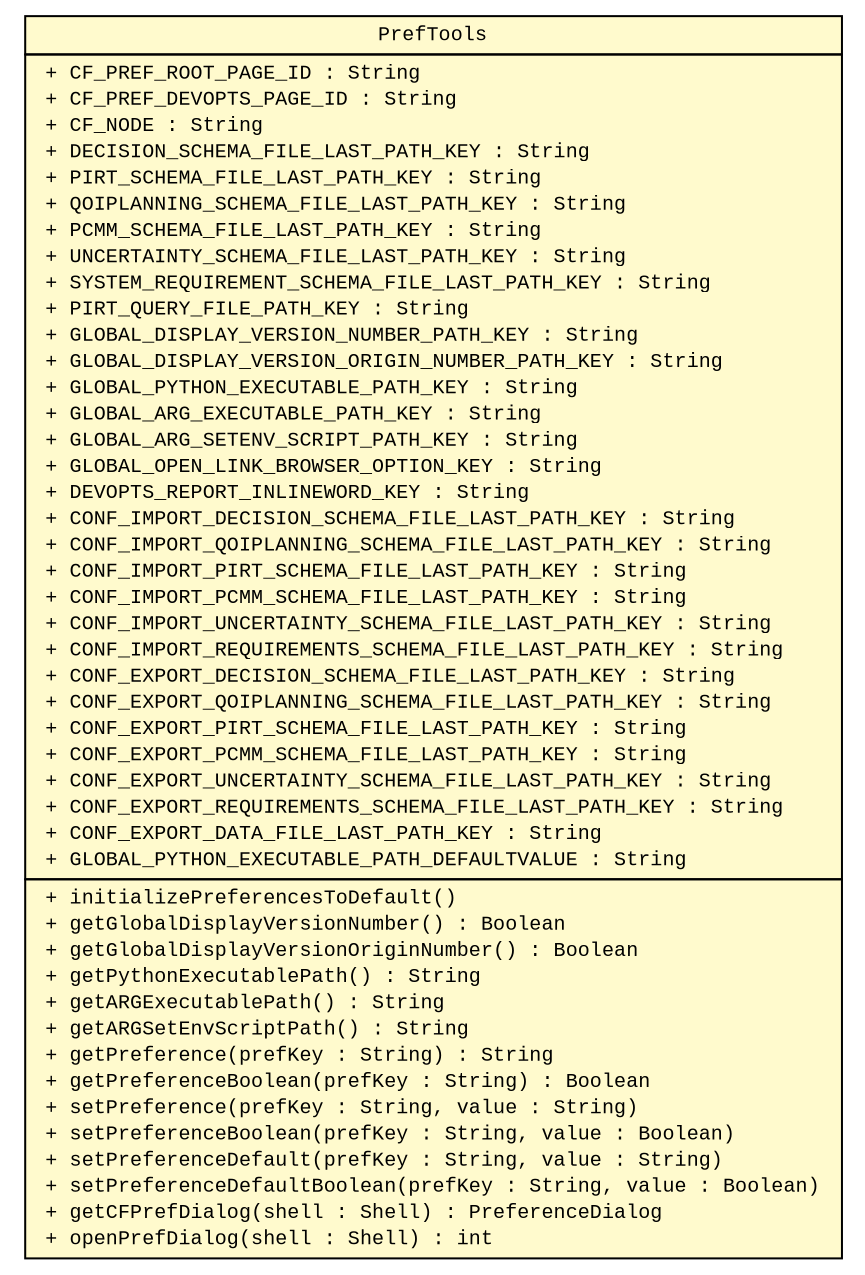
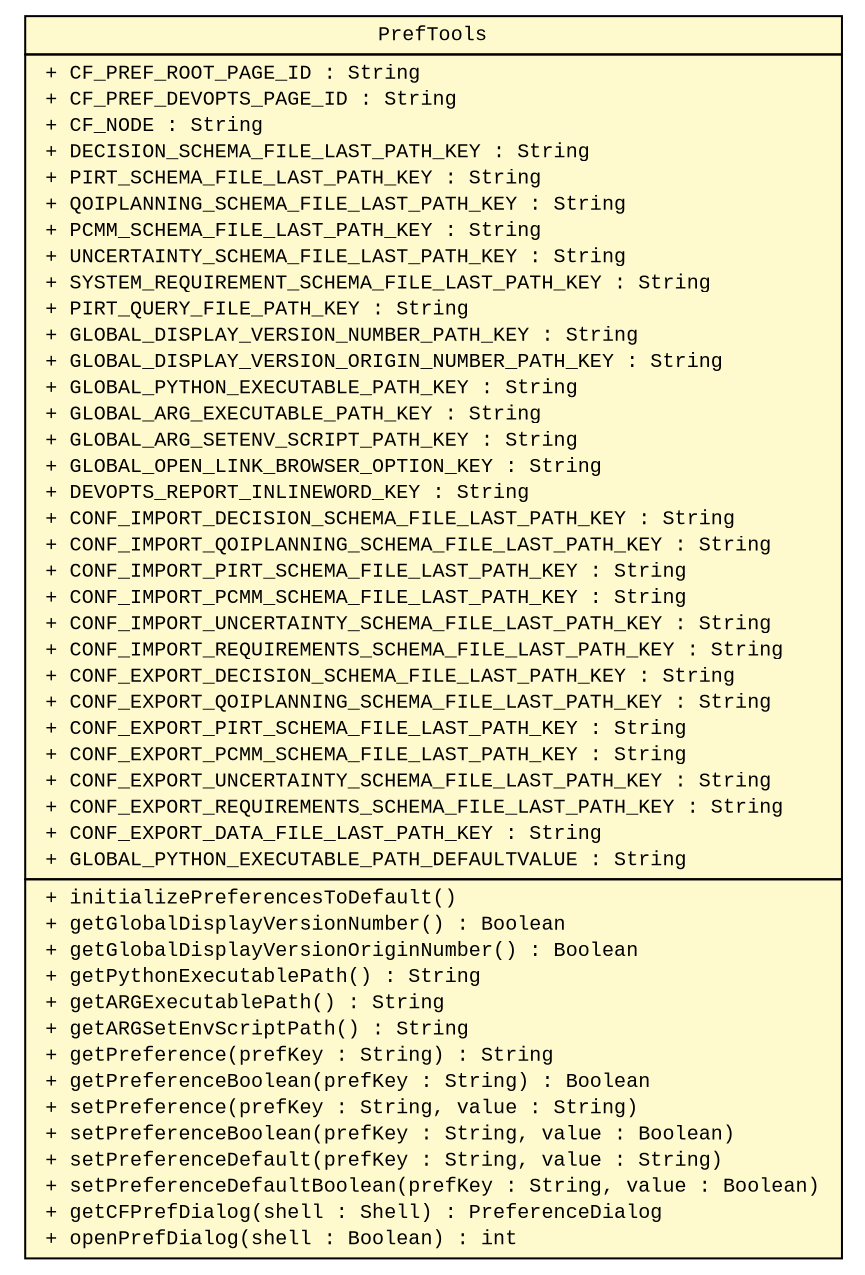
(270, 1238) -> (282, 1238)
